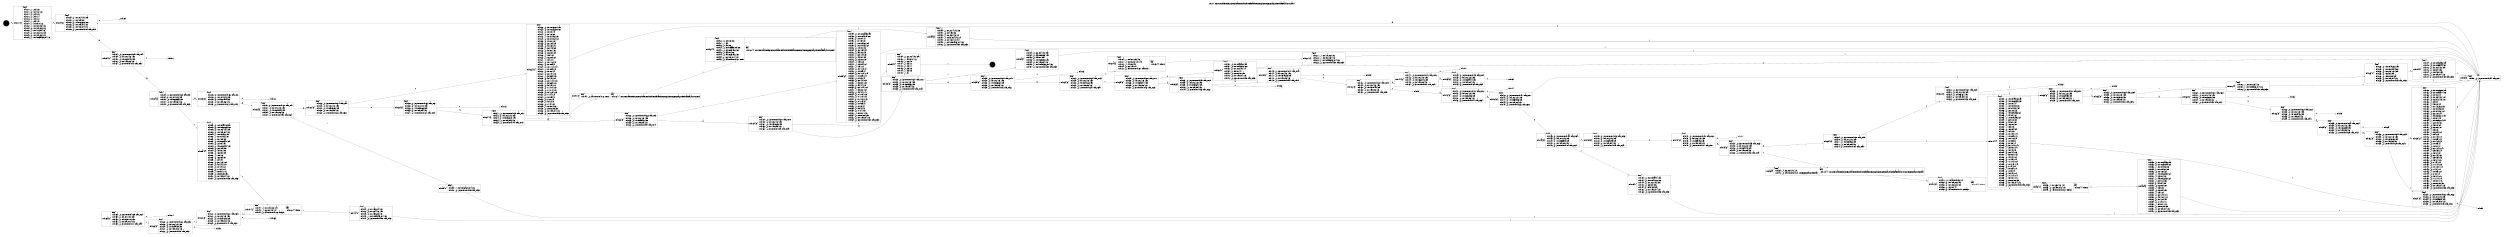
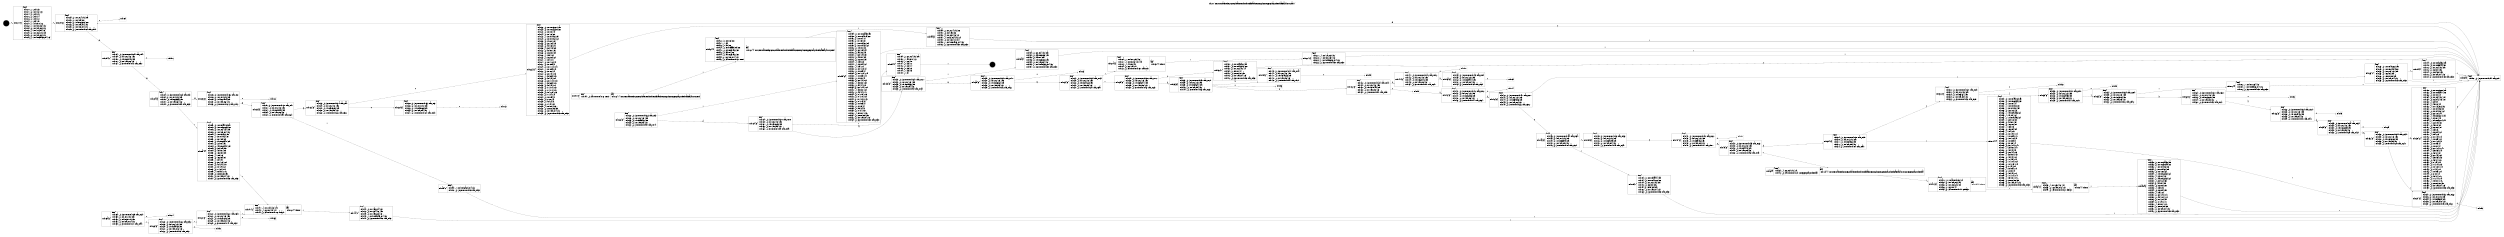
(1323, 81) -> (1279, 91)
(504, 118) -> none
